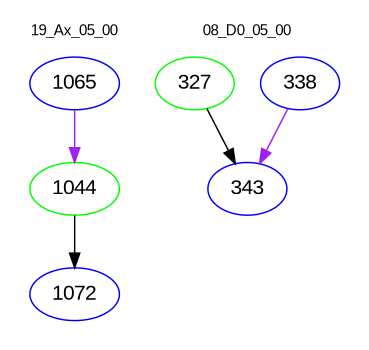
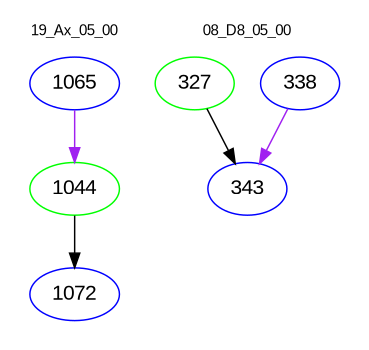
(247, 31) -> (247, 31)
